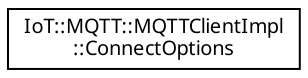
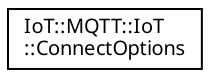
(154, 39) -> (105, 39)
